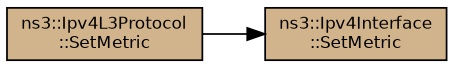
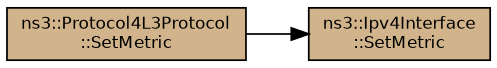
(105, 34) -> (126, 34)
